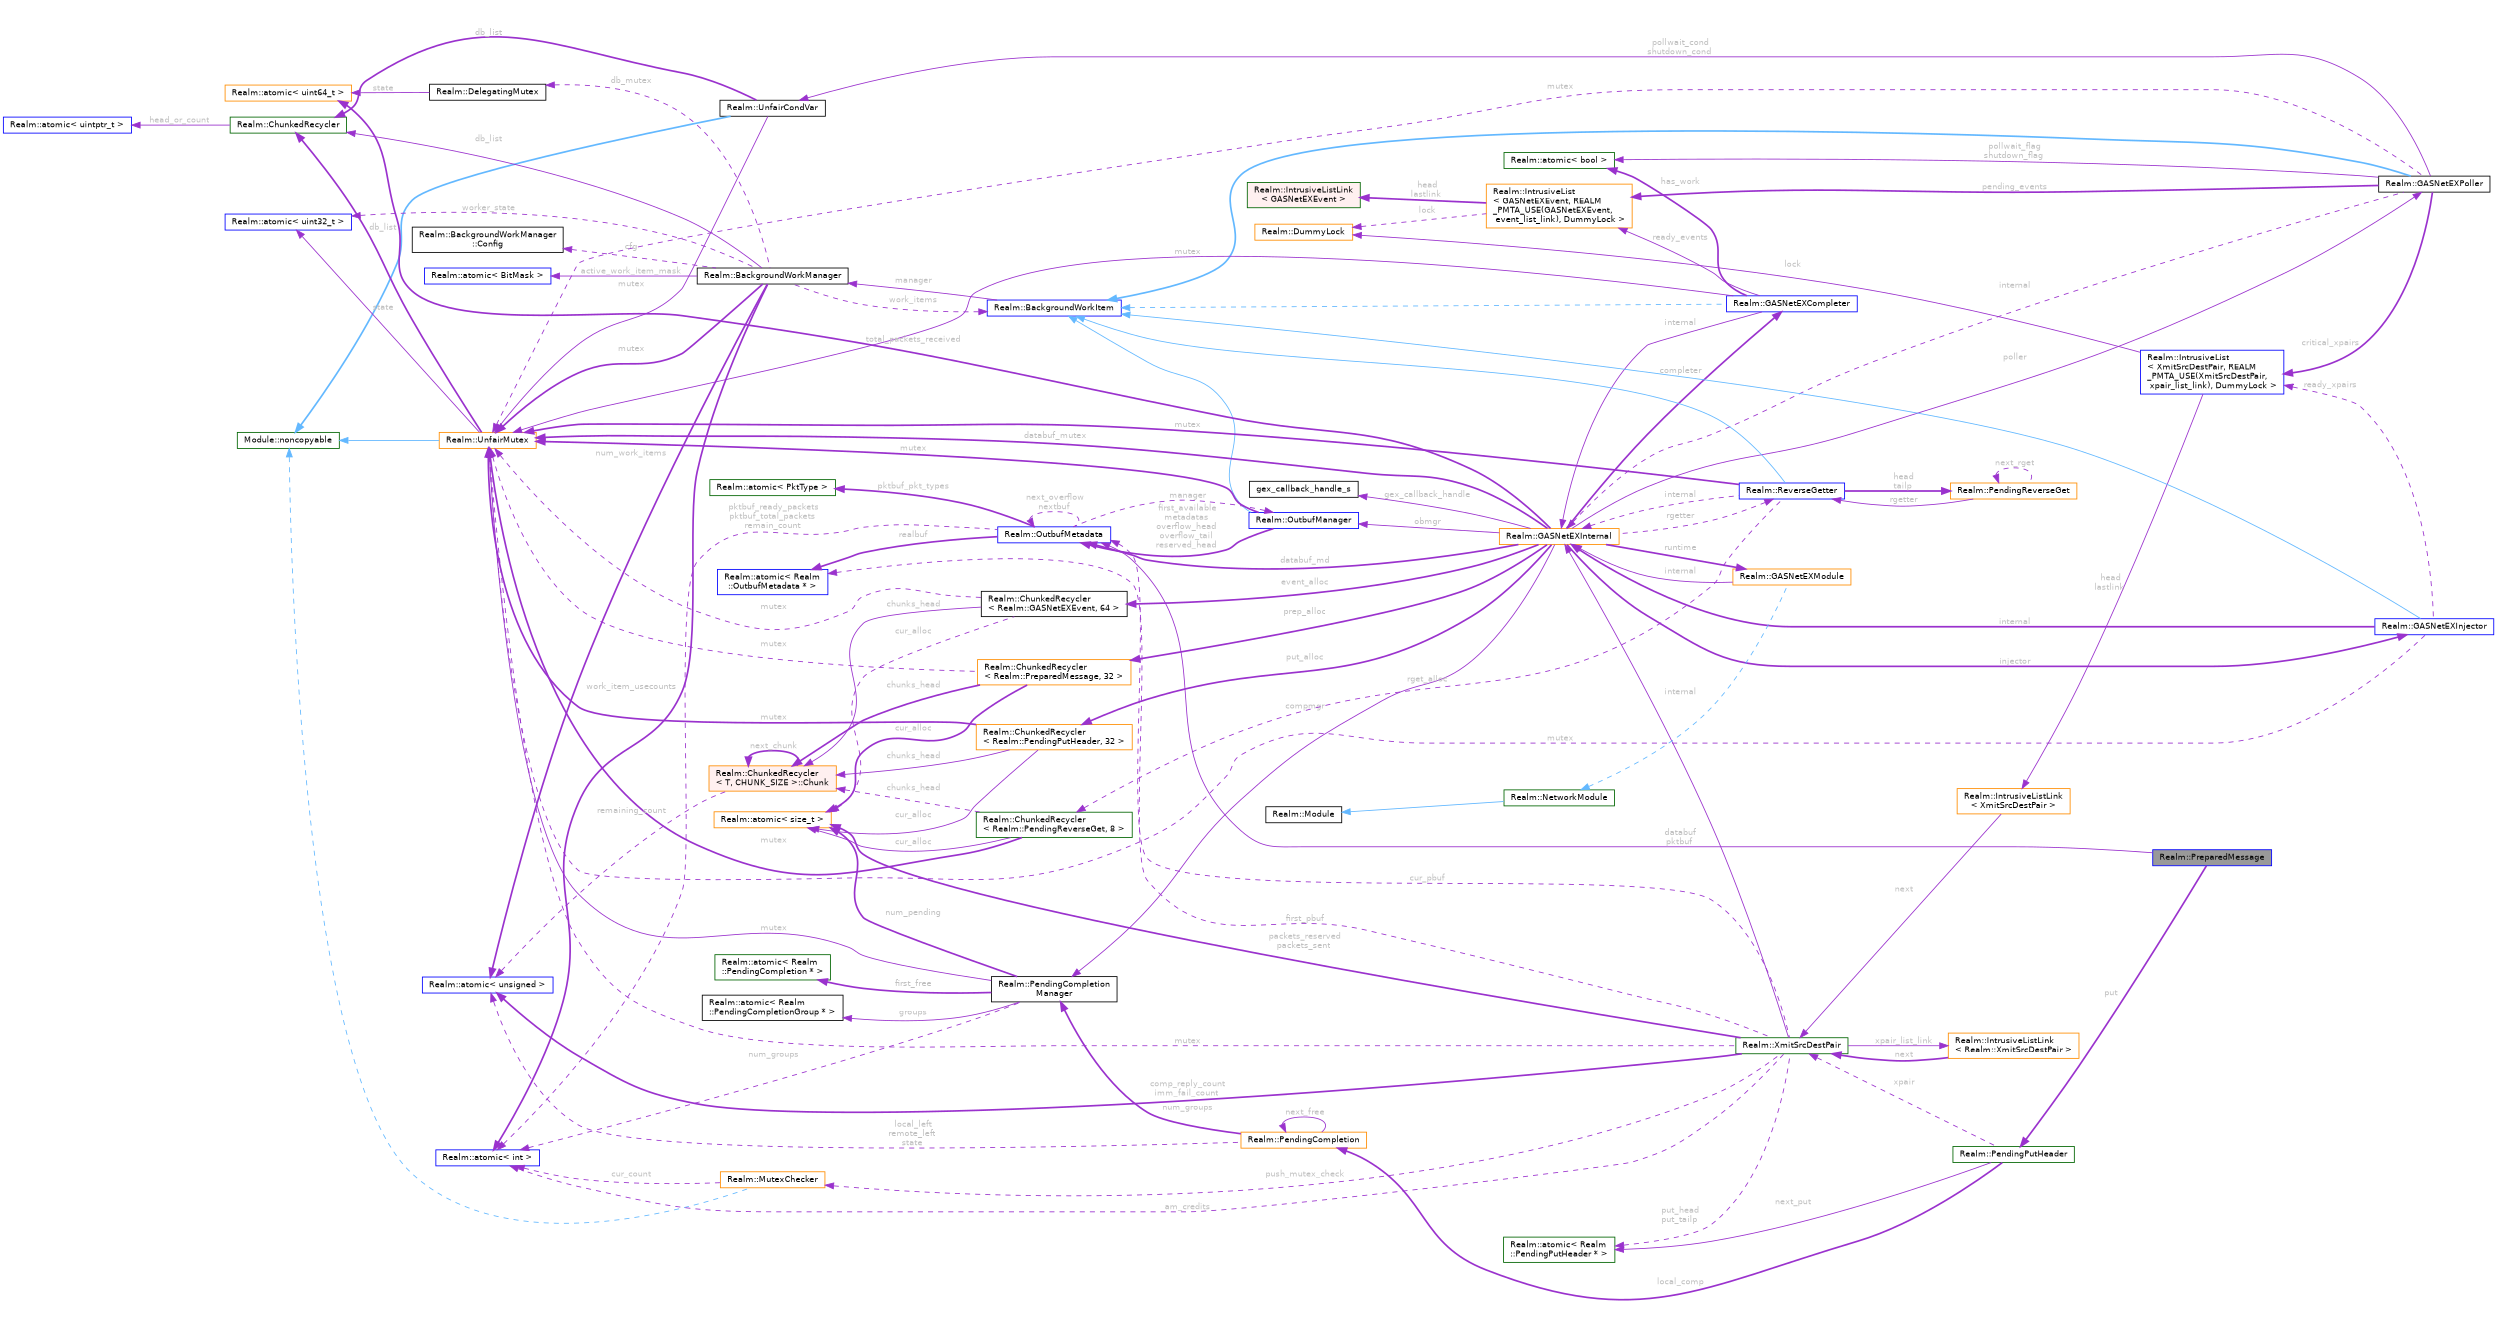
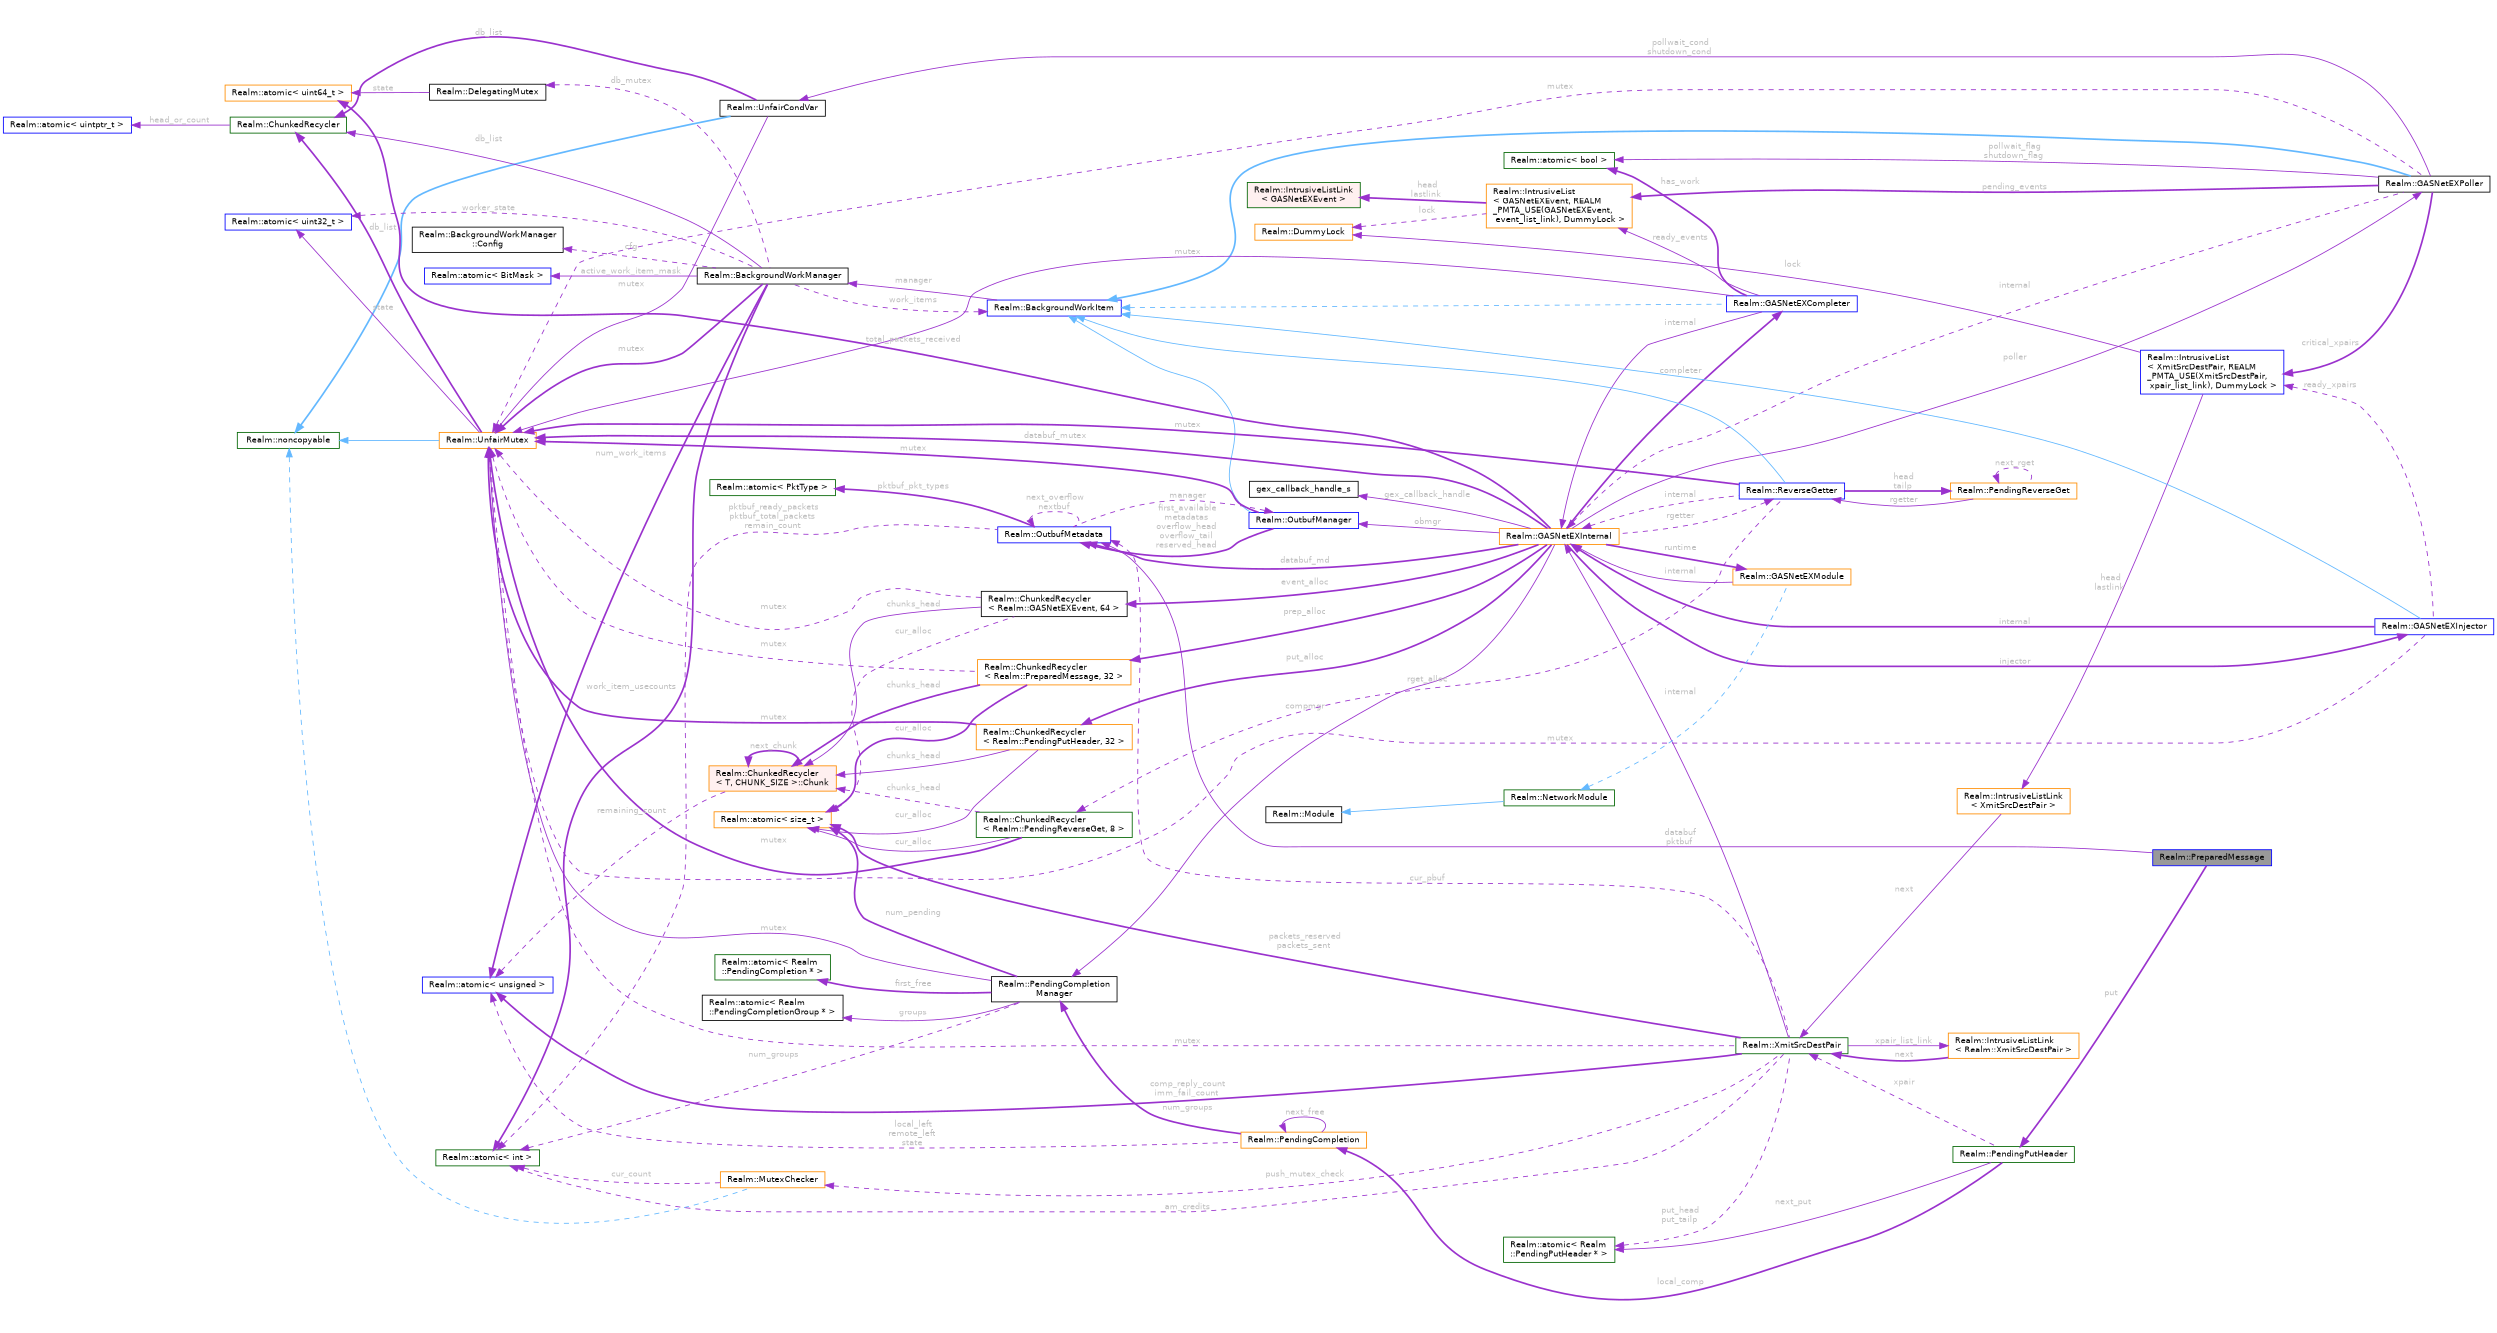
(288, 440) -> (288, 440)
(773, 582) -> none
(488, 1158) -> (488, 1158)
